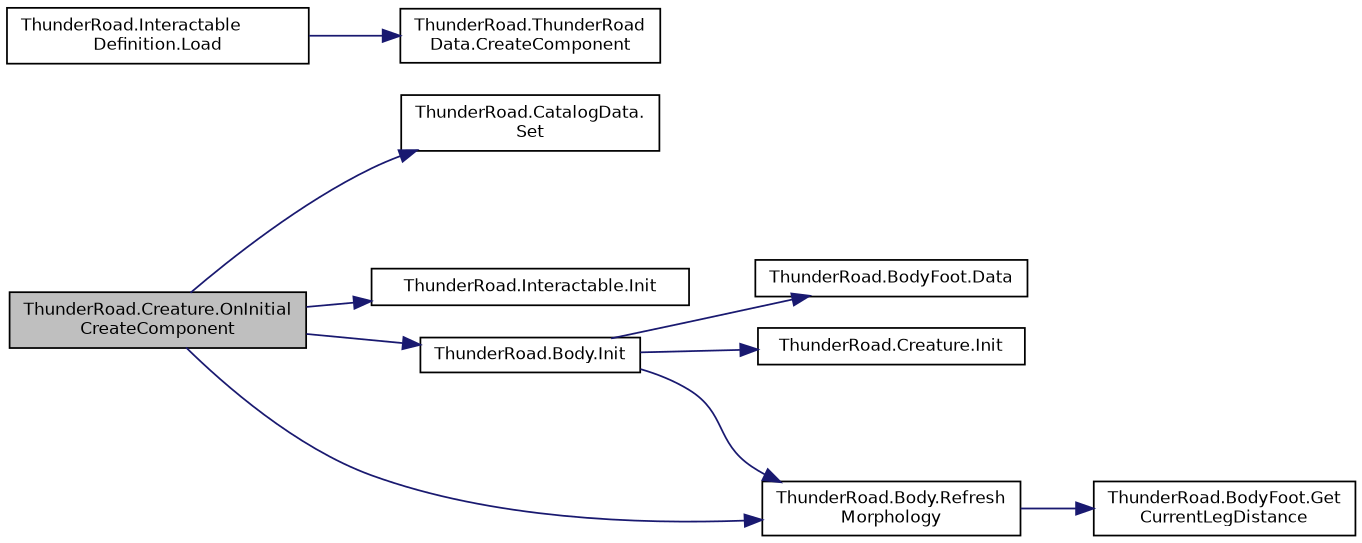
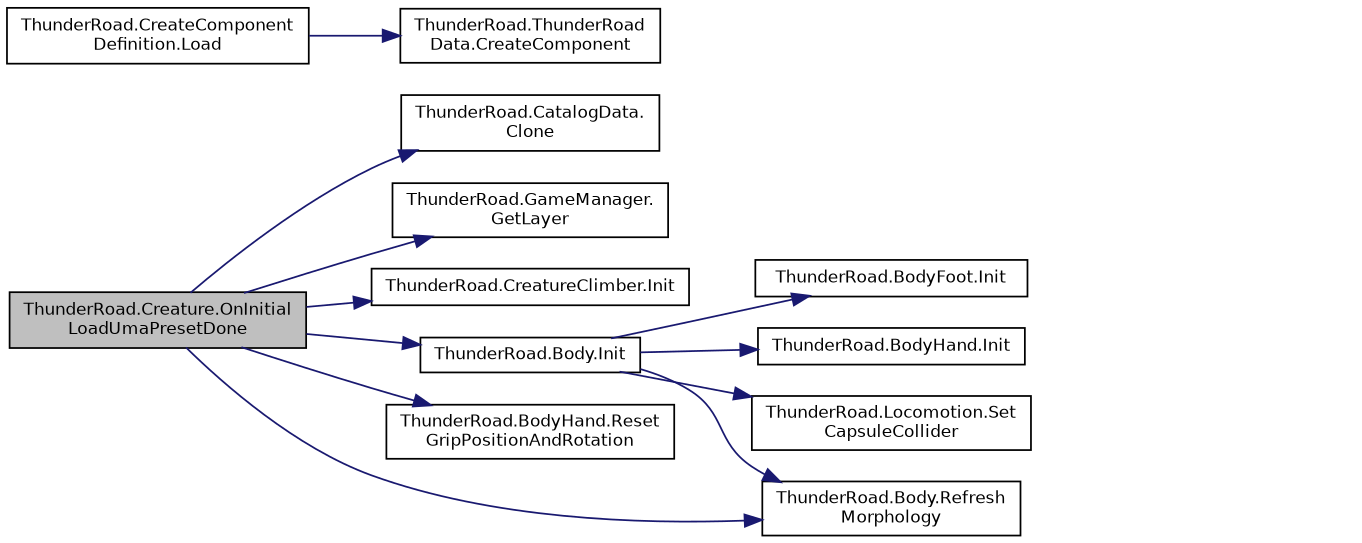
(158, 36) -> (158, 36)
(530, 123) -> (530, 123)
none -> (530, 210)
(891, 278) -> (891, 278)
(530, 287) -> (530, 287)
(158, 320) -> (158, 320)
(891, 346) -> (891, 346)
none -> (891, 423)
none -> (530, 432)
(1225, 509) -> none
